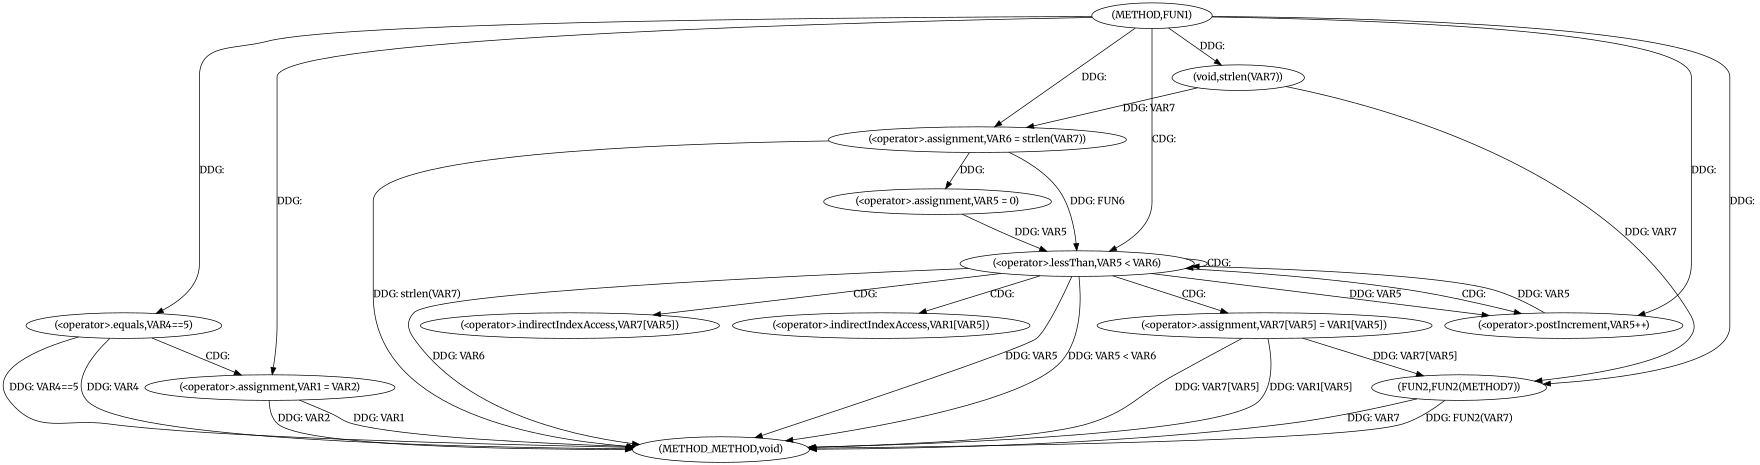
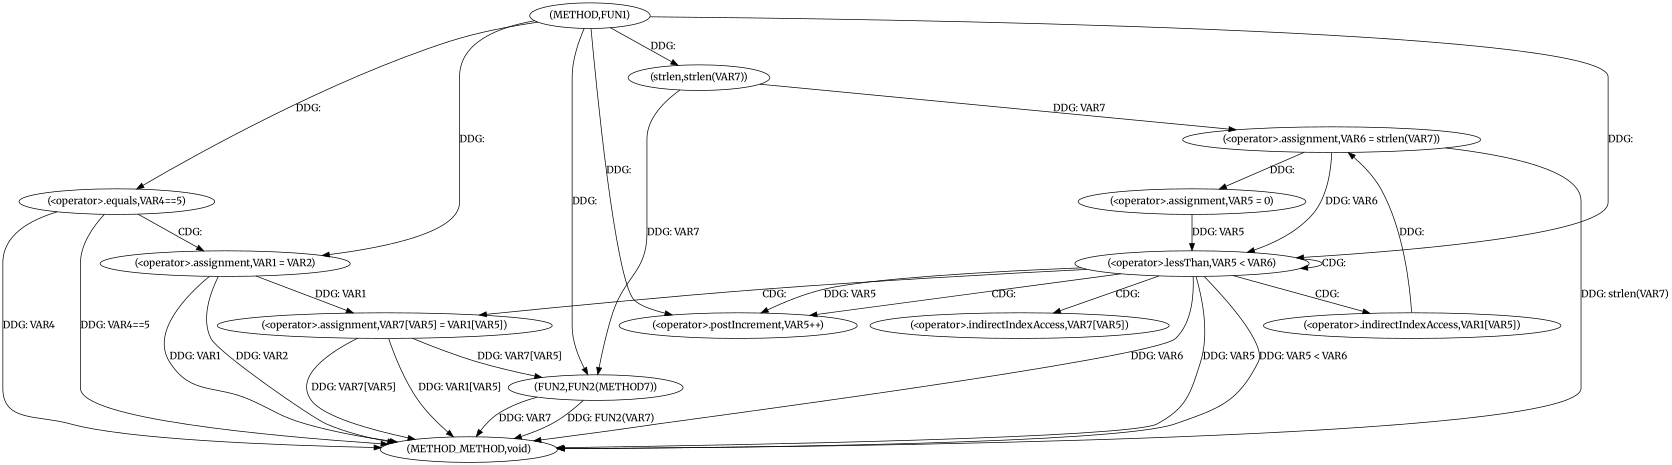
(1068, 75) -> (1397, 229)
(1238, 78) -> (699, 78)
(1165, 140) -> (1622, 140)
(1098, 202) -> (1352, 202)
(1375, 274) -> none
none -> (301, 293)
